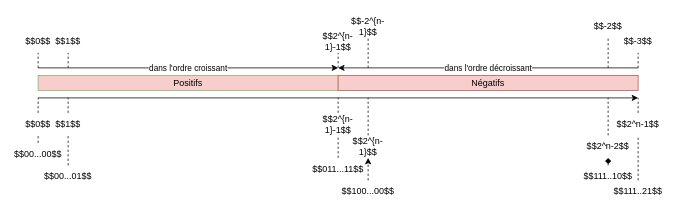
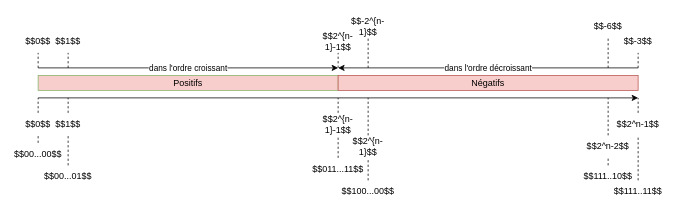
(608, 27) -> (608, 27)
(368, 164) -> (368, 162)
(608, 164) -> (608, 161)
(638, 192) -> (638, 192)
